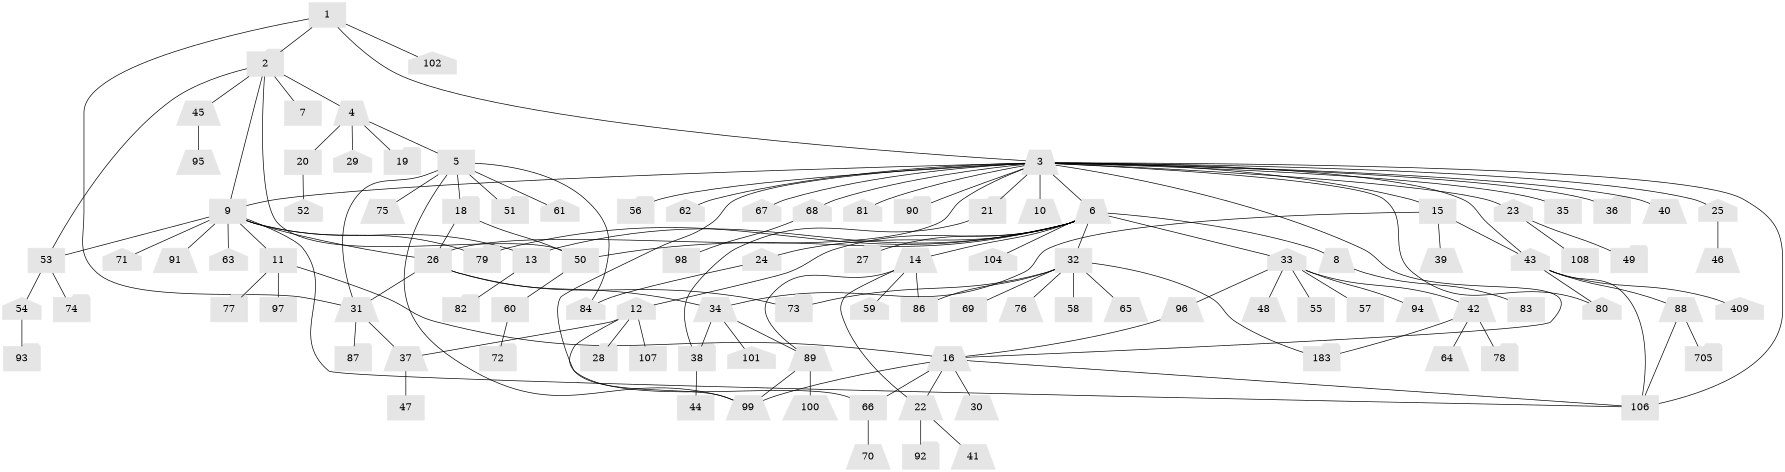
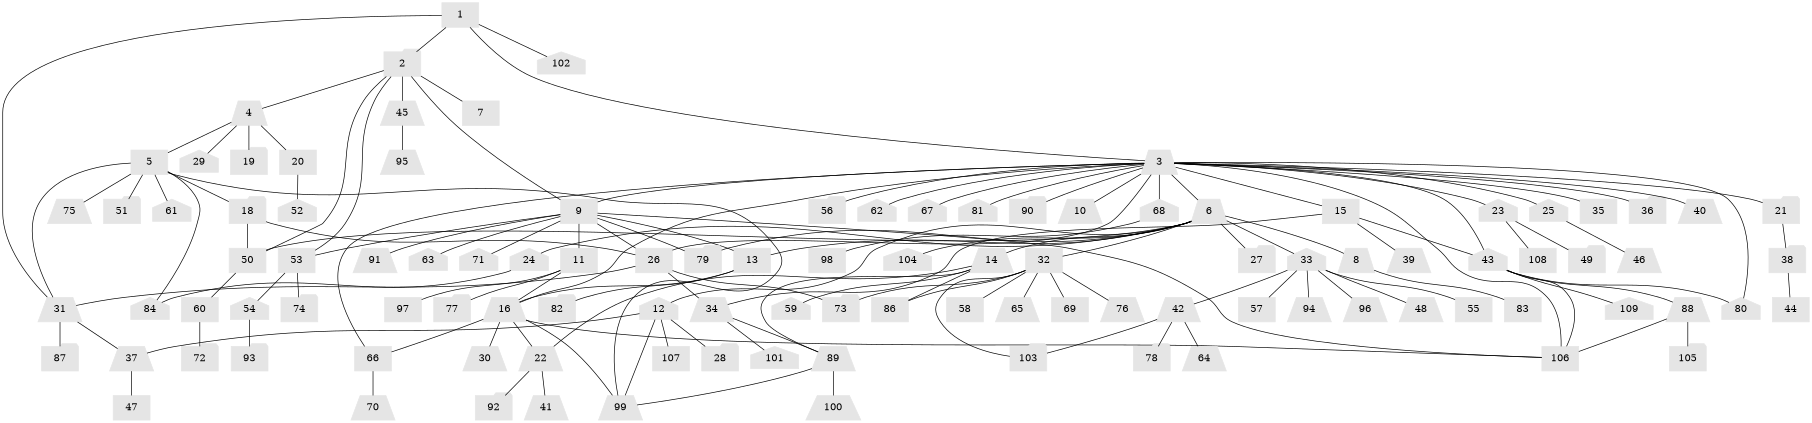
(1740, 310) -> (1629, 310)
(706, 334) -> none
(1064, 342) -> (616, 286)
(1322, 359) -> (1028, 359)
(1704, 359) -> (1688, 359)
